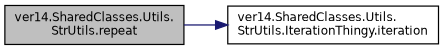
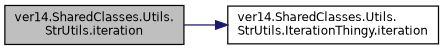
(94, 25) -> (94, 25)
